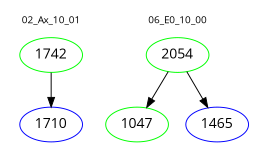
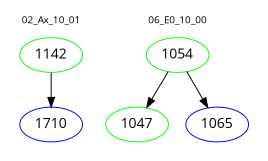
(51, 55) -> (51, 55)
(178, 55) -> (178, 55)
(217, 125) -> (217, 125)
